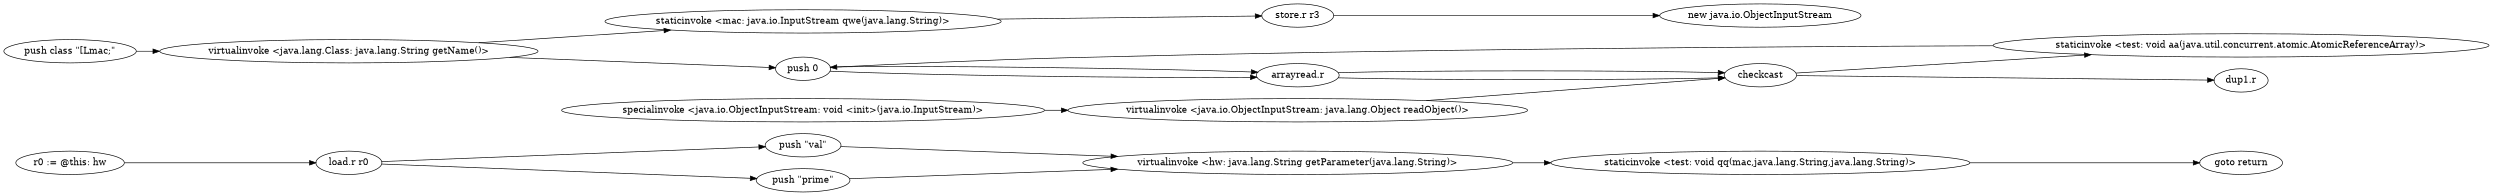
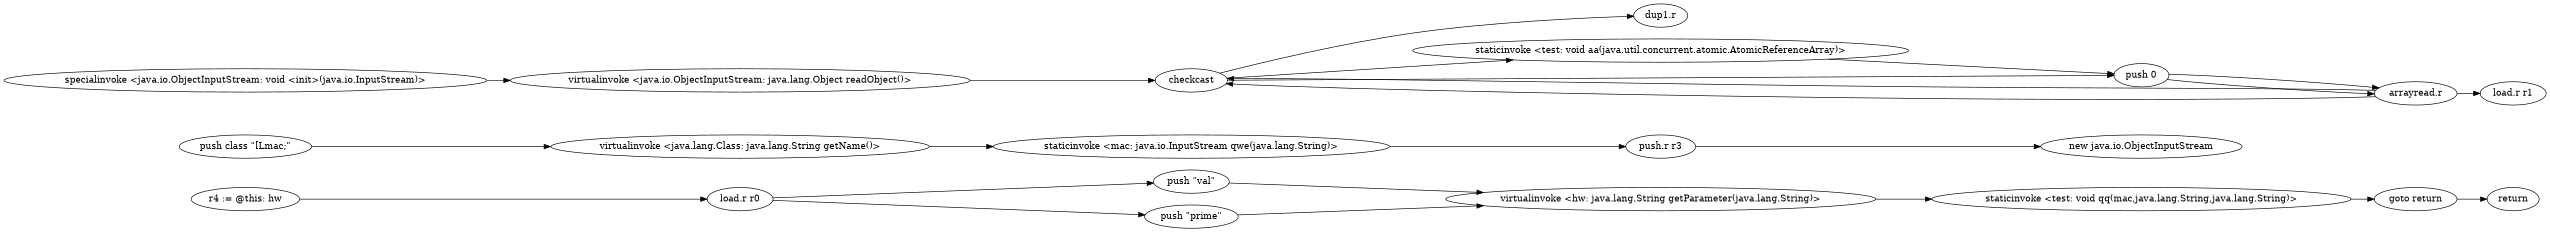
(1298, 16) -> (1661, 147)
(639, 62) -> (1668, 78)
none -> (2513, 93)
(70, 163) -> (245, 199)
none -> (2513, 199)
